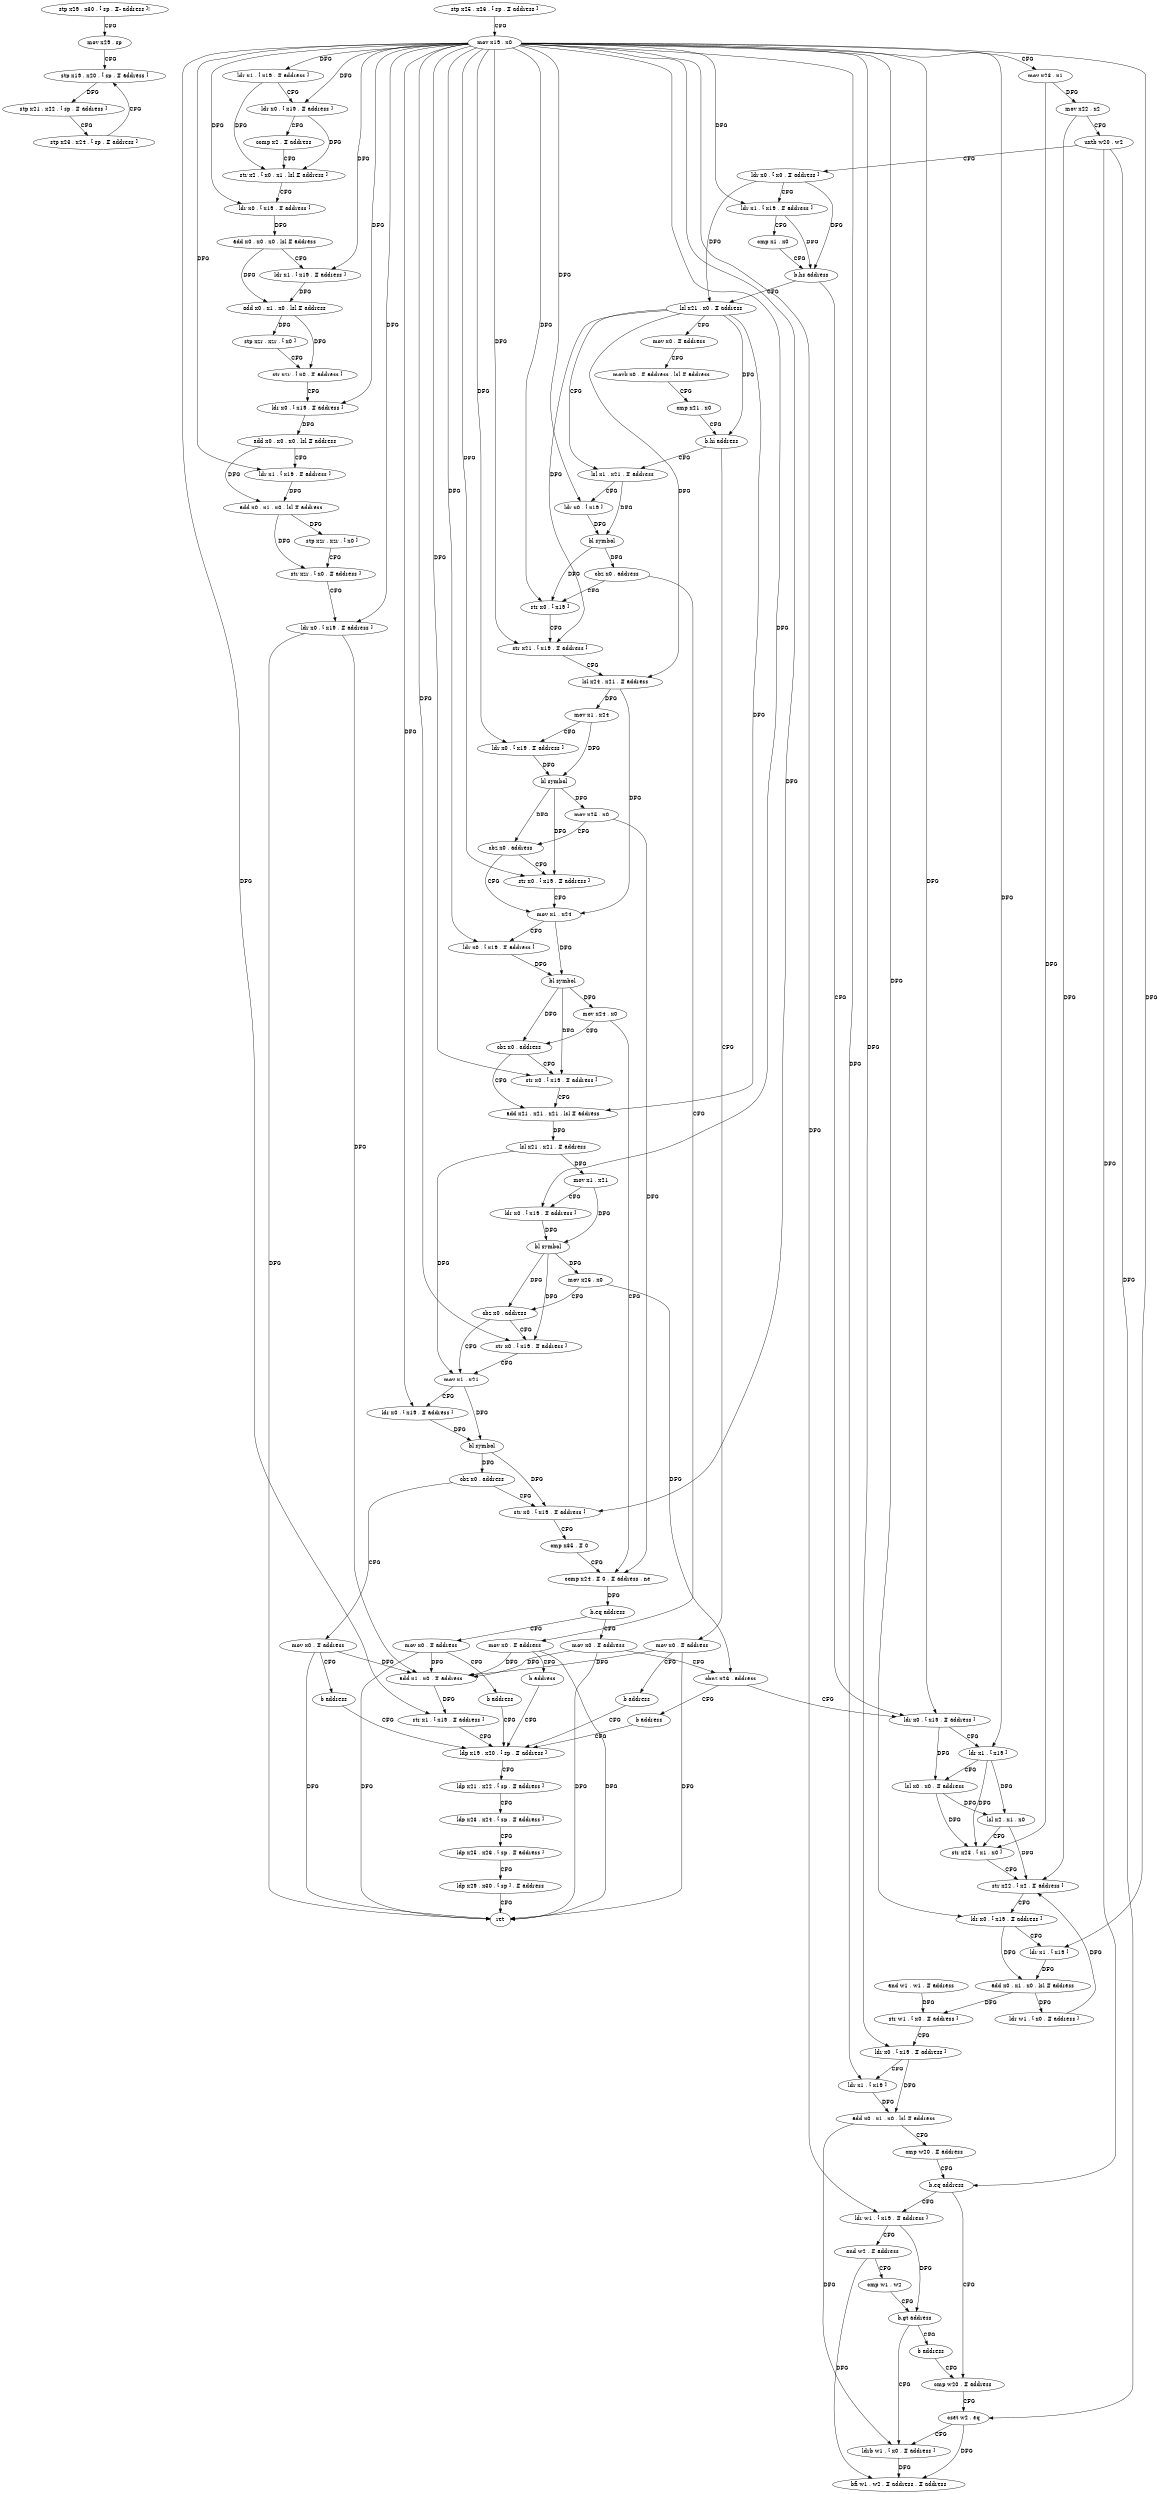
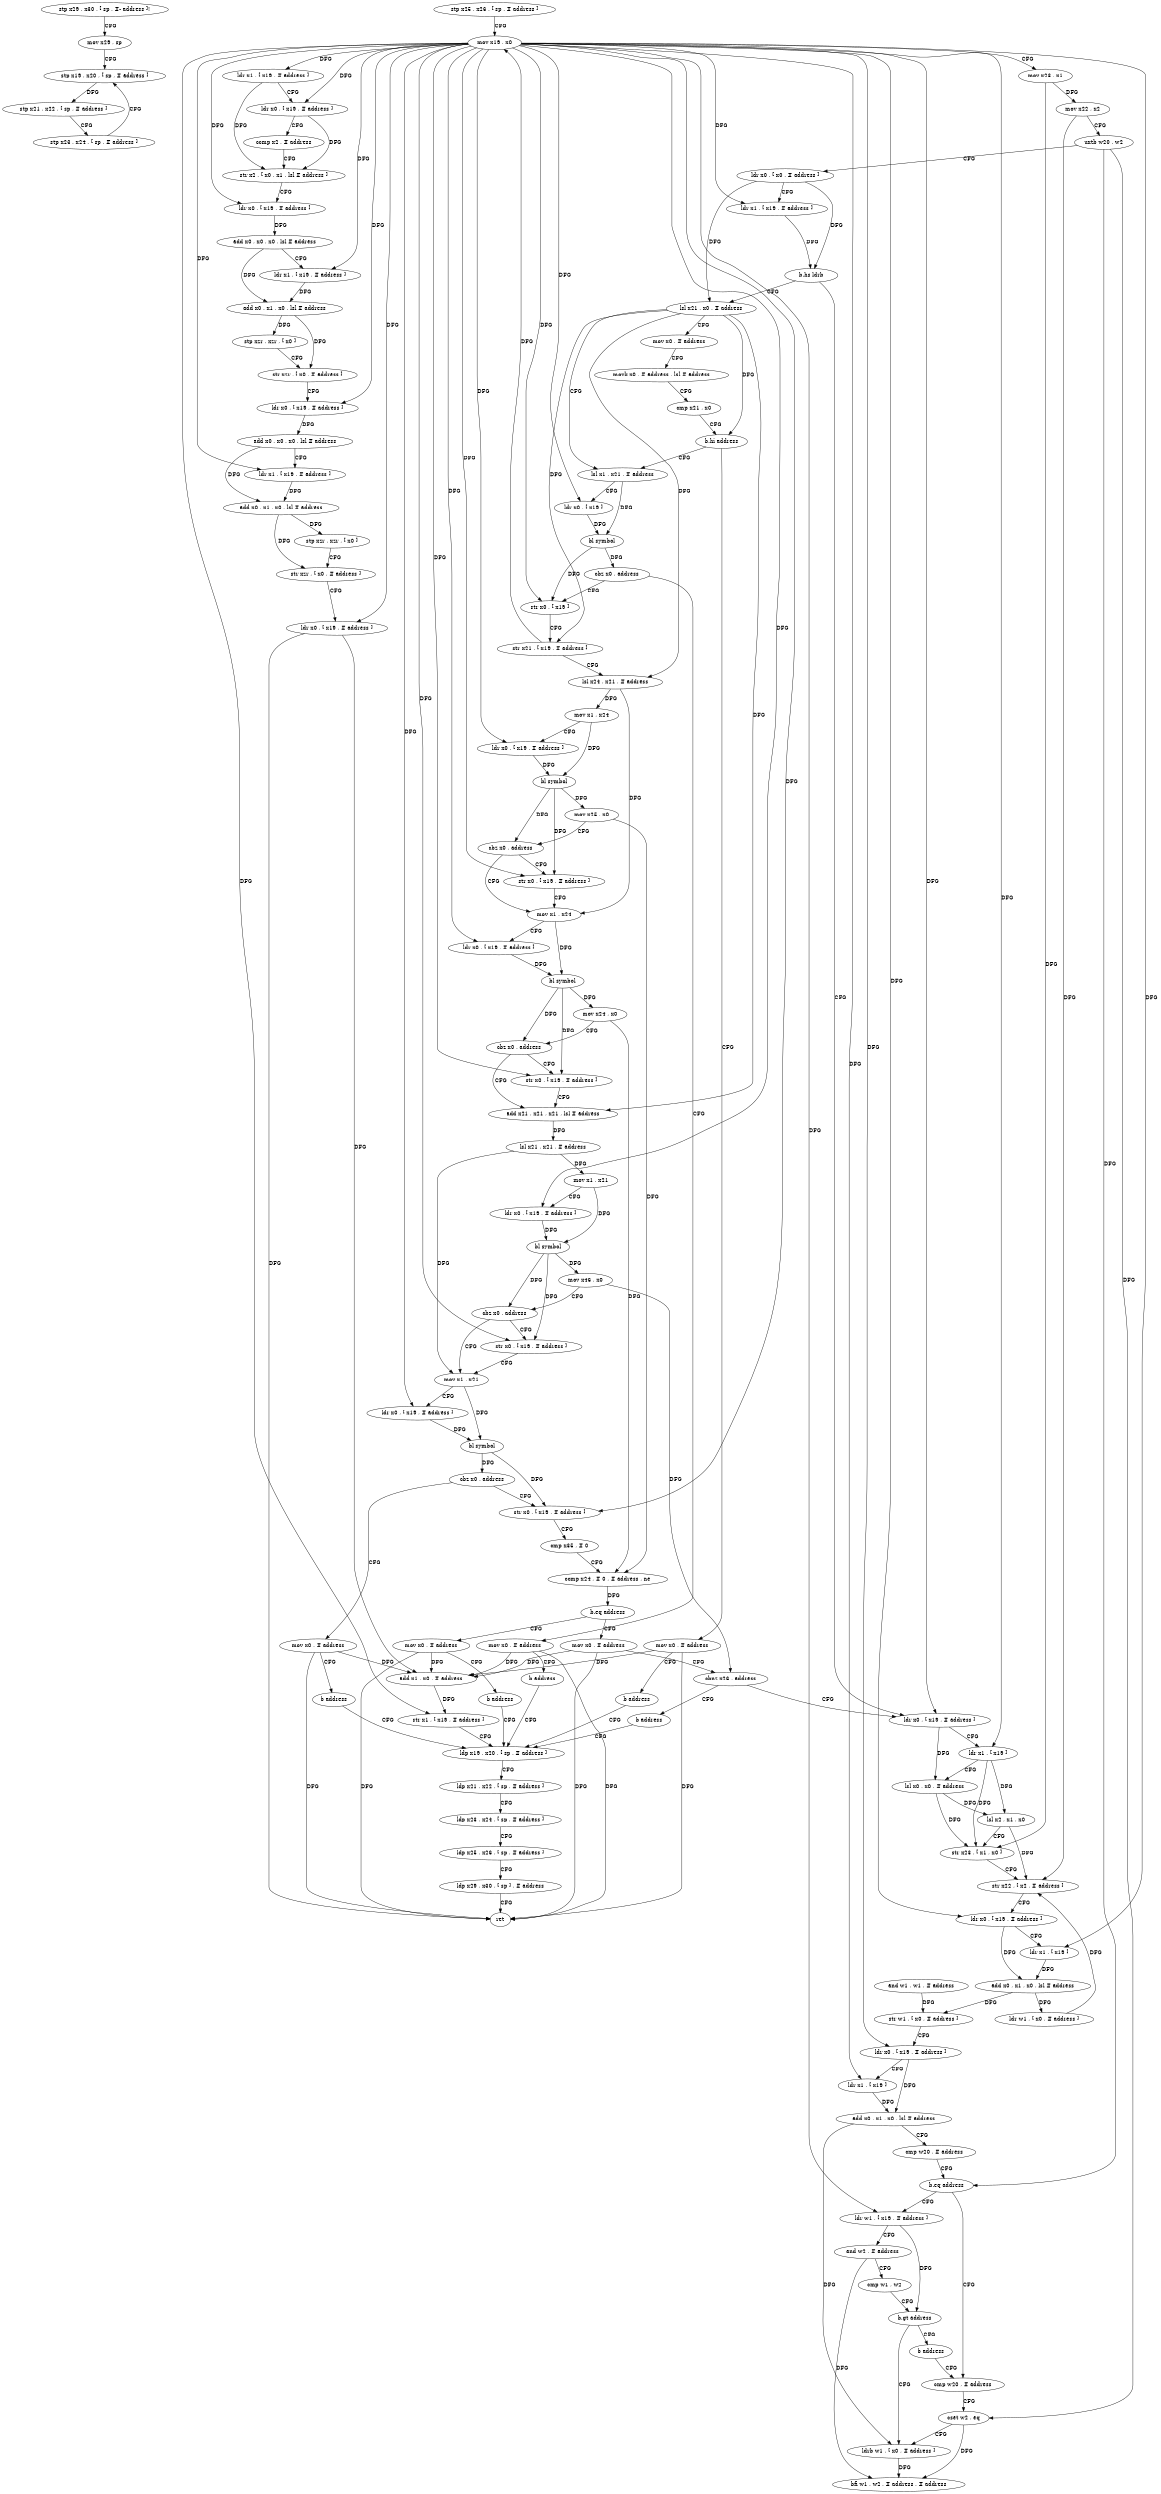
(773, 242) -> none
(811, 275) -> (811, 275)
(495, 350) -> (521, 350)
(586, 1280) -> (586, 1280)
(635, 1297) -> (635, 1297)
